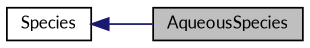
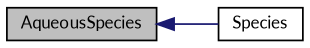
(131, 24) -> (196, 24)
